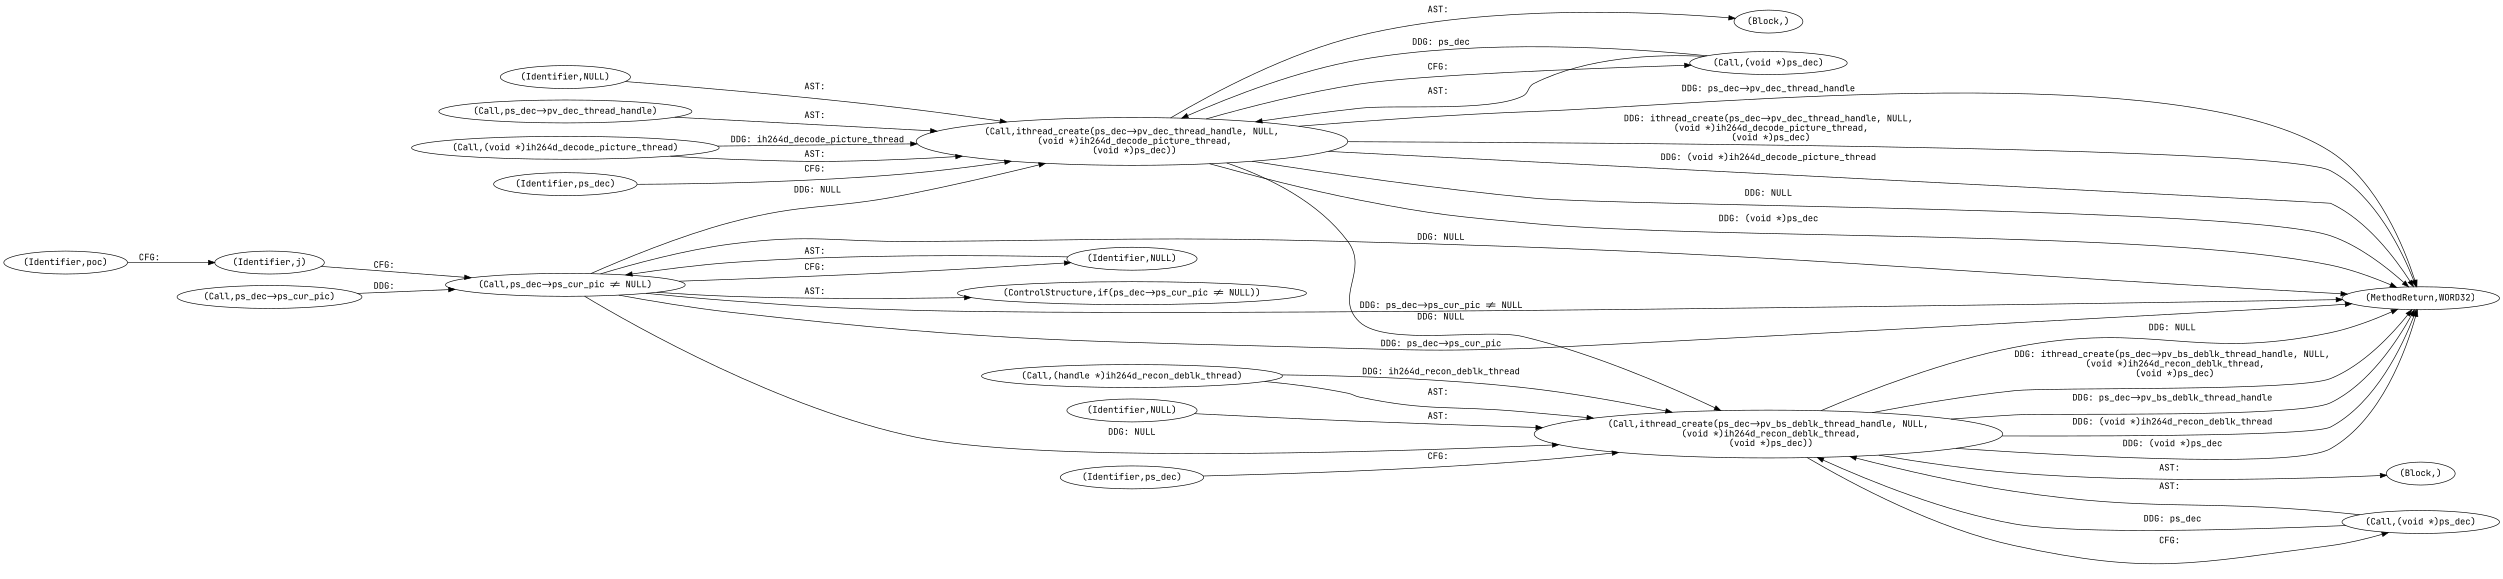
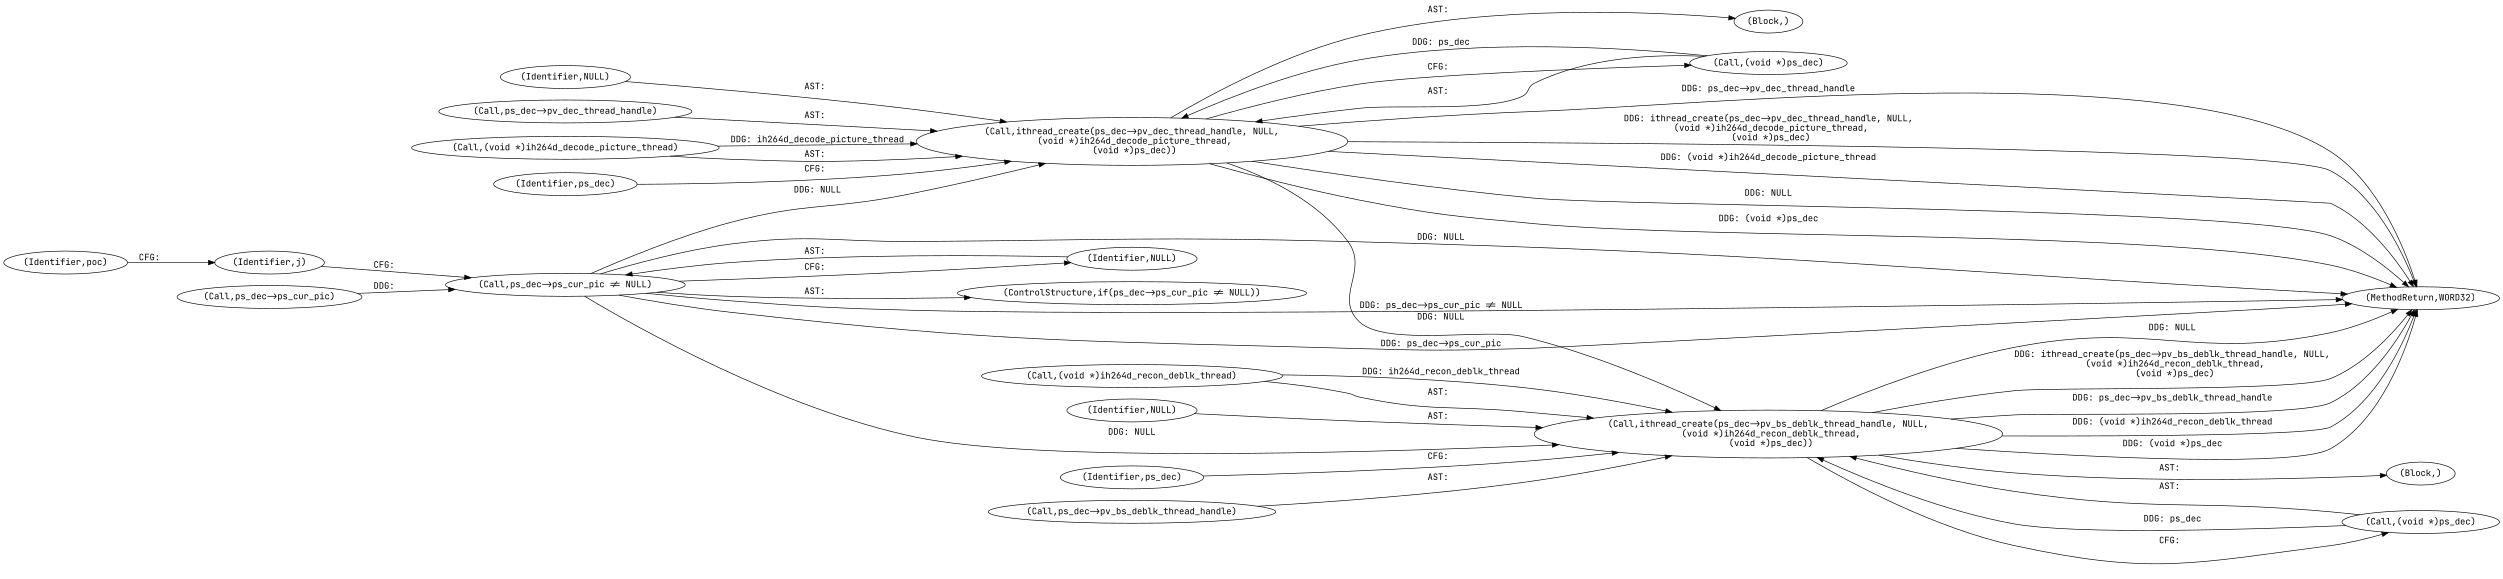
(1132, 376) -> (1132, 376)
none -> (1132, 512)
